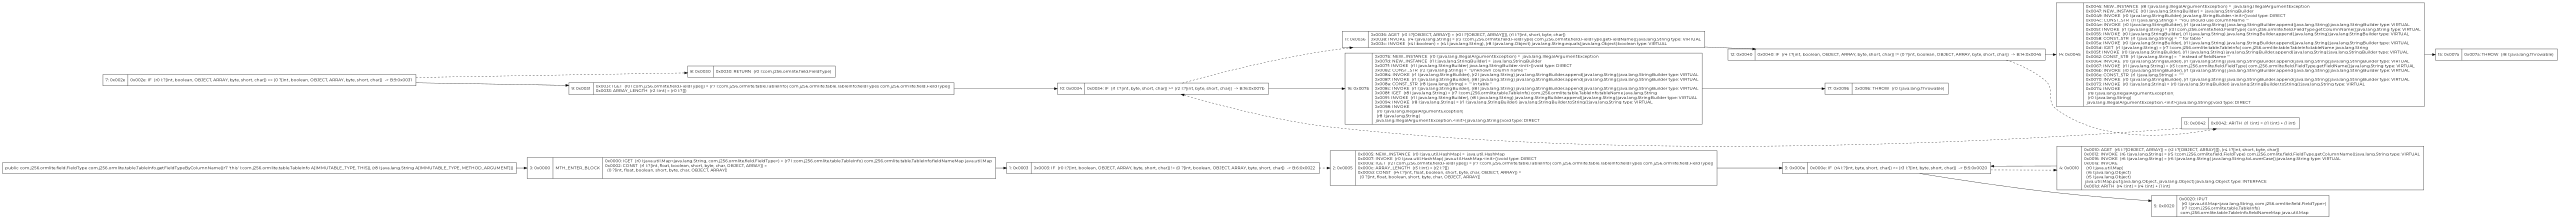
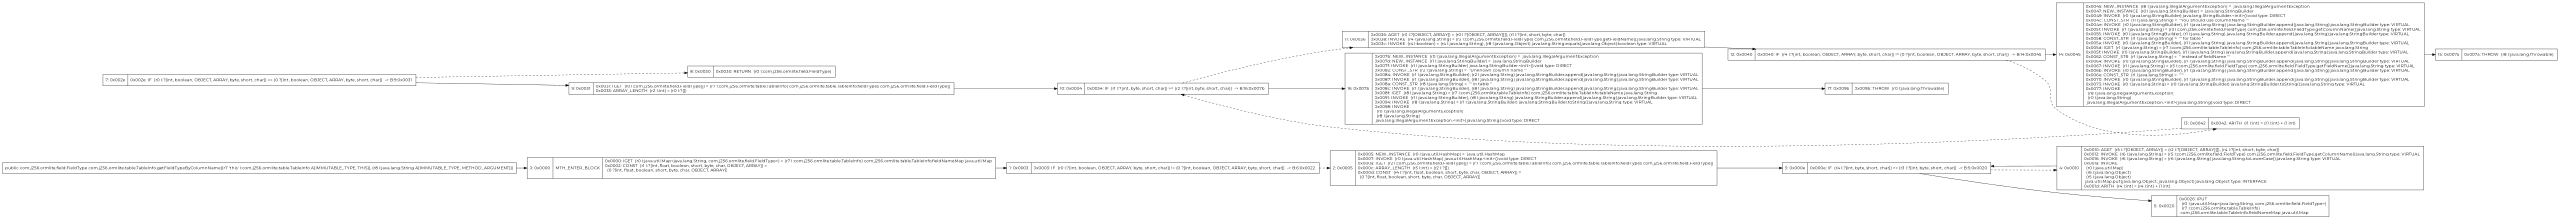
(2104, 89) -> (2104, 89)
(2195, 199) -> (2195, 199)
